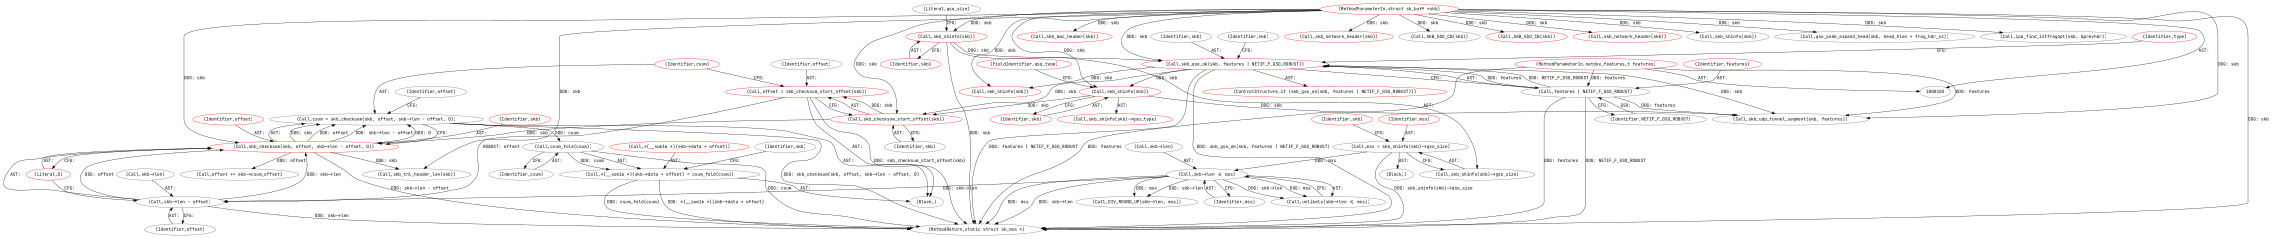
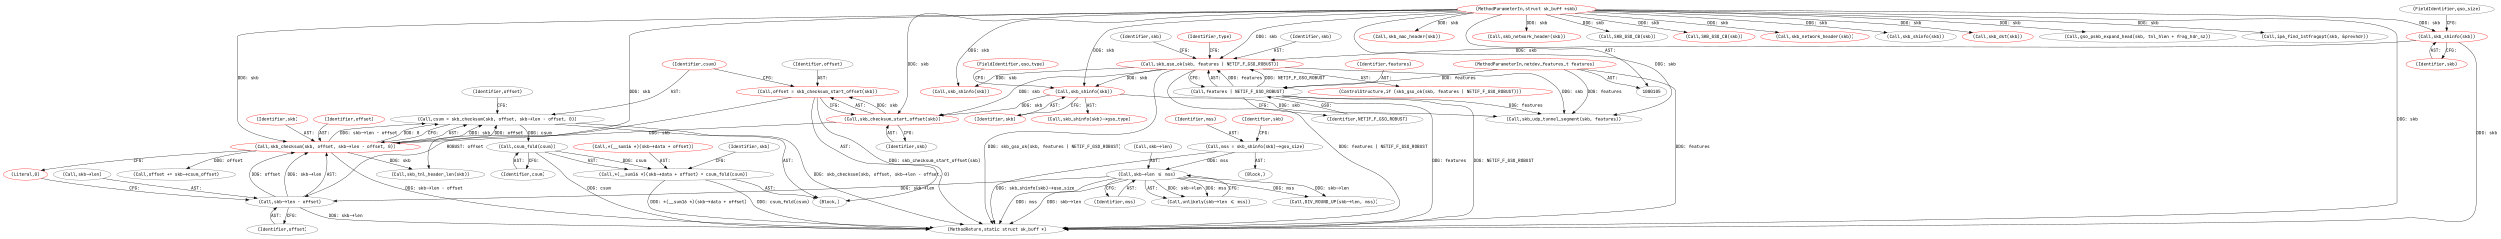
(947, 9) -> (2447, 9)
(1875, 37) -> (2138, 37)
none -> (1998, 37)
(120, 151) -> none
(1477, 174) -> none
(977, 230) -> (997, 230)
